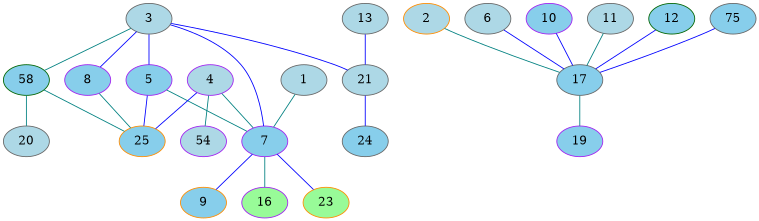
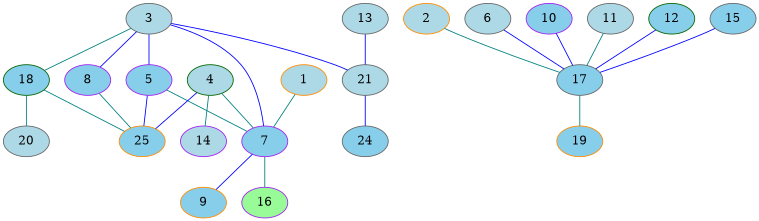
(733, 19) -> (733, 19)
(26, 80) -> (26, 80)
(210, 80) -> (210, 80)
(304, 80) -> (304, 80)
(203, 141) -> (203, 141)
(580, 141) -> (580, 141)
(326, 203) -> none
